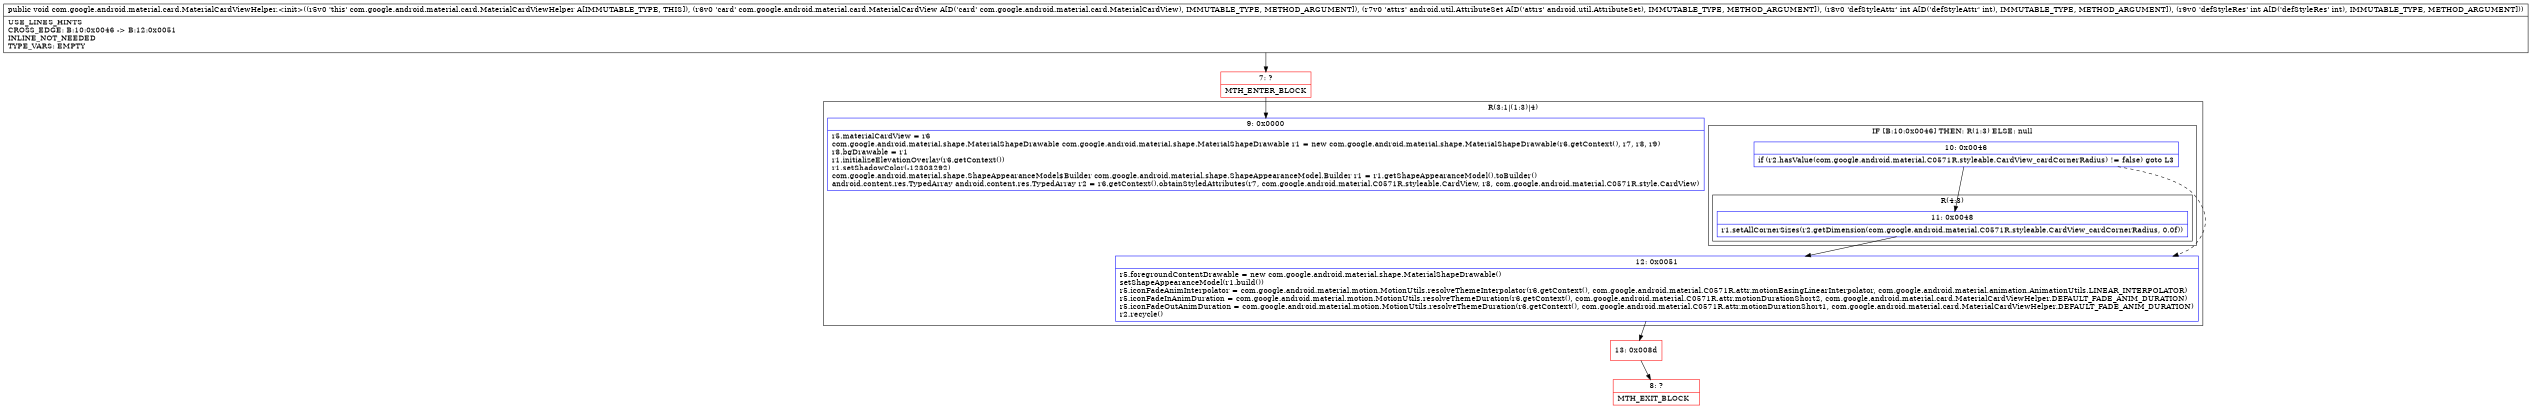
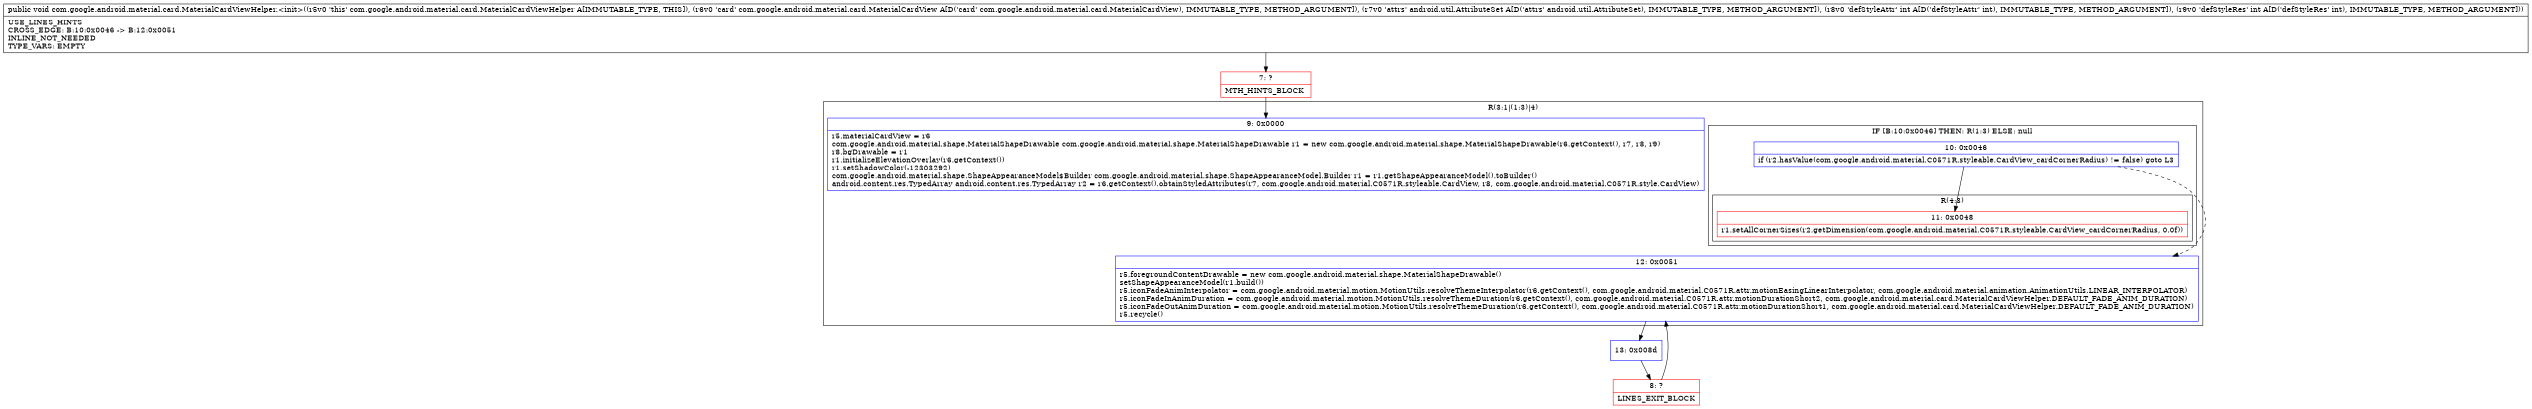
(1266, 91) -> (1265, 91)
(1952, 224) -> (1952, 224)
(1841, 249) -> (1668, 353)
(1141, 315) -> (1141, 315)
(1636, 350) -> (1636, 350)
(1653, 398) -> (1656, 398)
